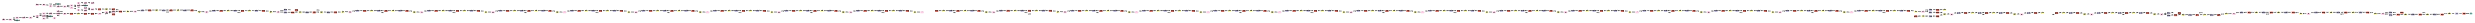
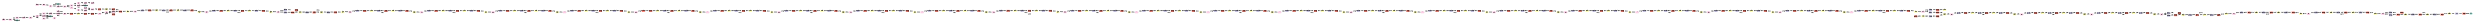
(51, 4) -> none
(75, 8) -> (75, 4)
(643, 11) -> (643, 11)
none -> (929, 11)
none -> (2050, 13)
